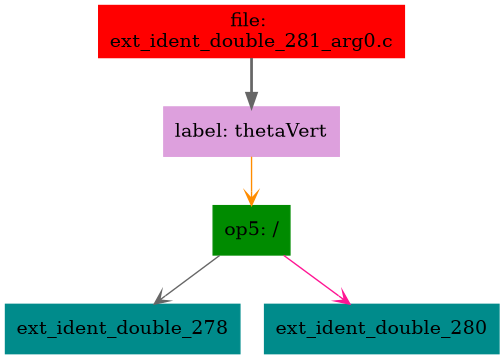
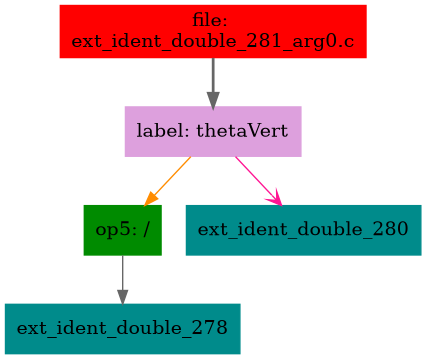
(252, 174) -> (173, 176)
(193, 276) -> (123, 273)
(311, 276) -> (254, 176)
